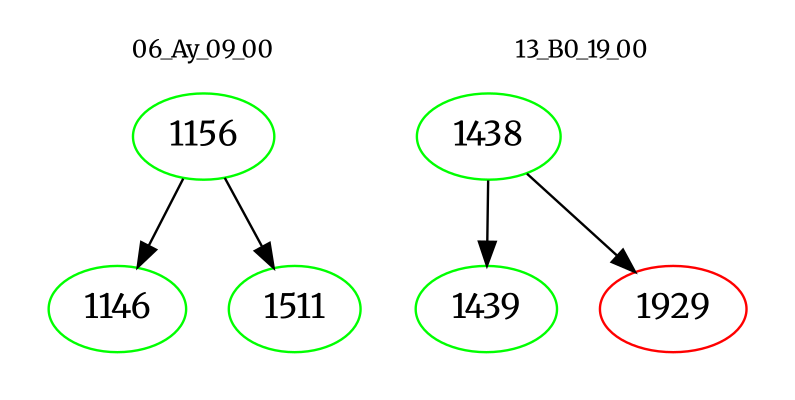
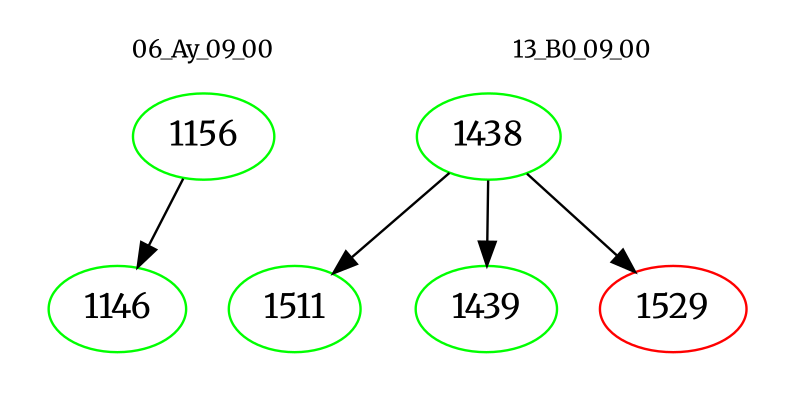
(582, 52) -> (582, 52)
(243, 212) -> (413, 205)
(673, 309) -> (673, 309)
